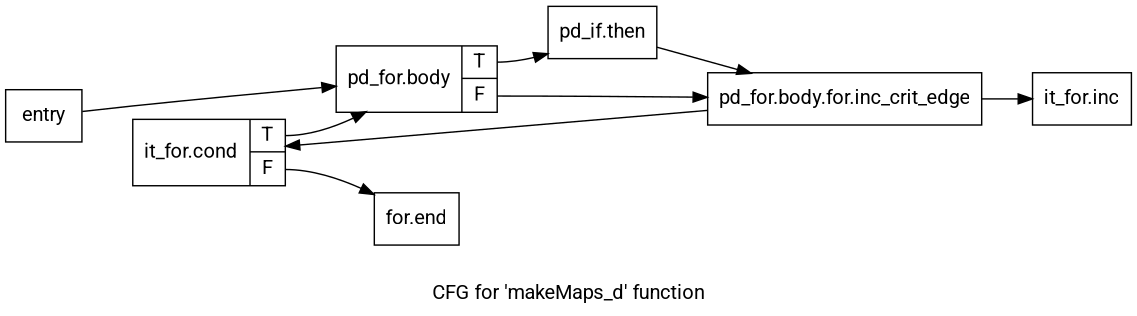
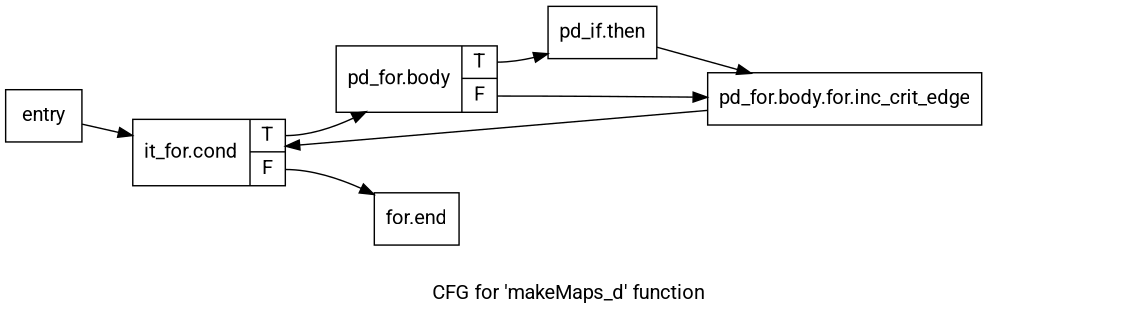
(202, 99) -> (100, 128)
(1082, 99) -> none
